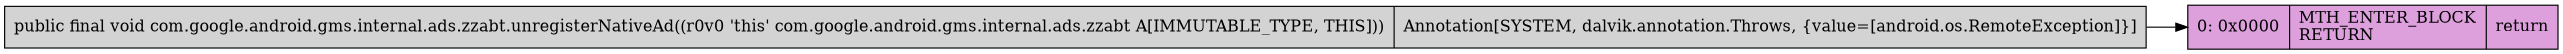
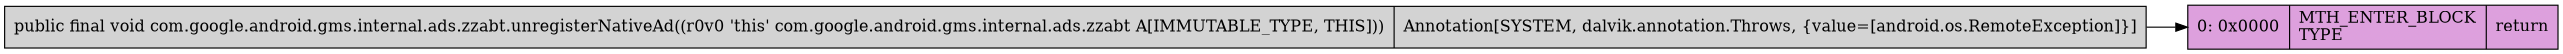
(2336, 35) -> (2321, 35)
